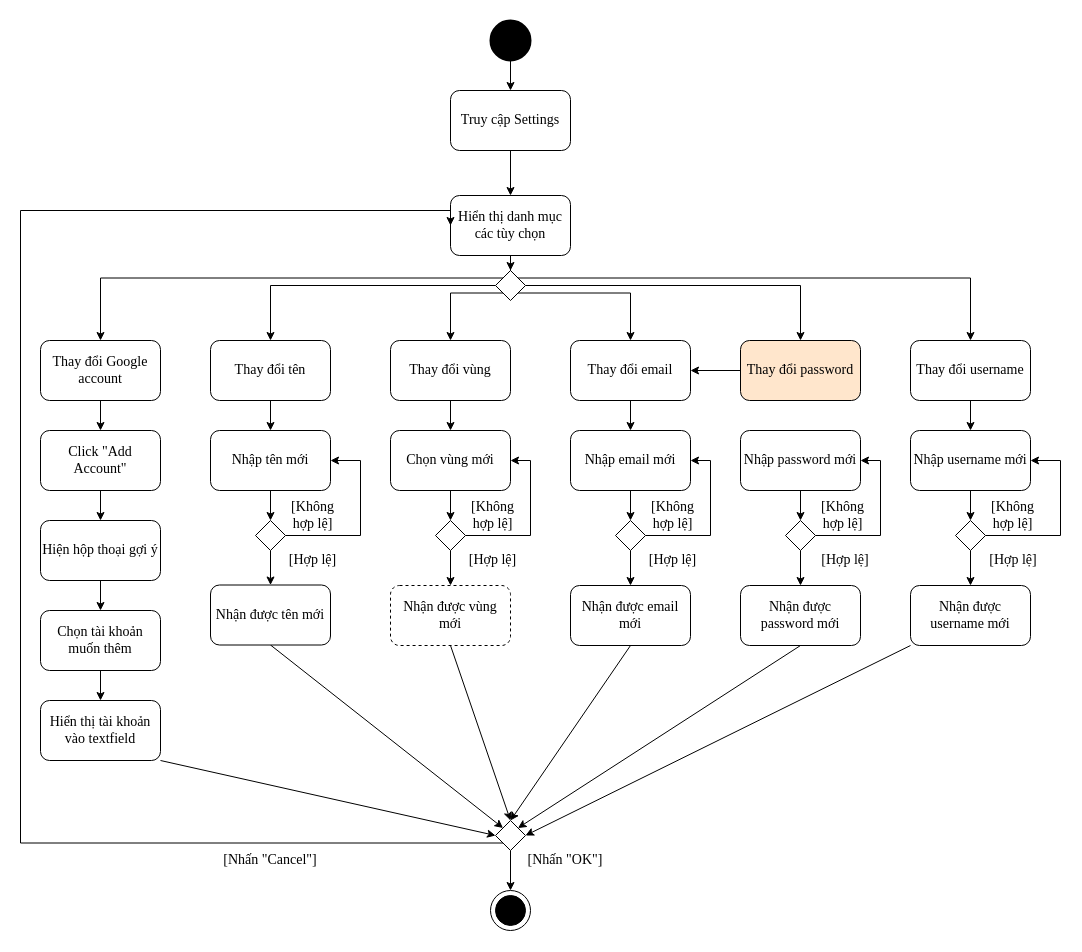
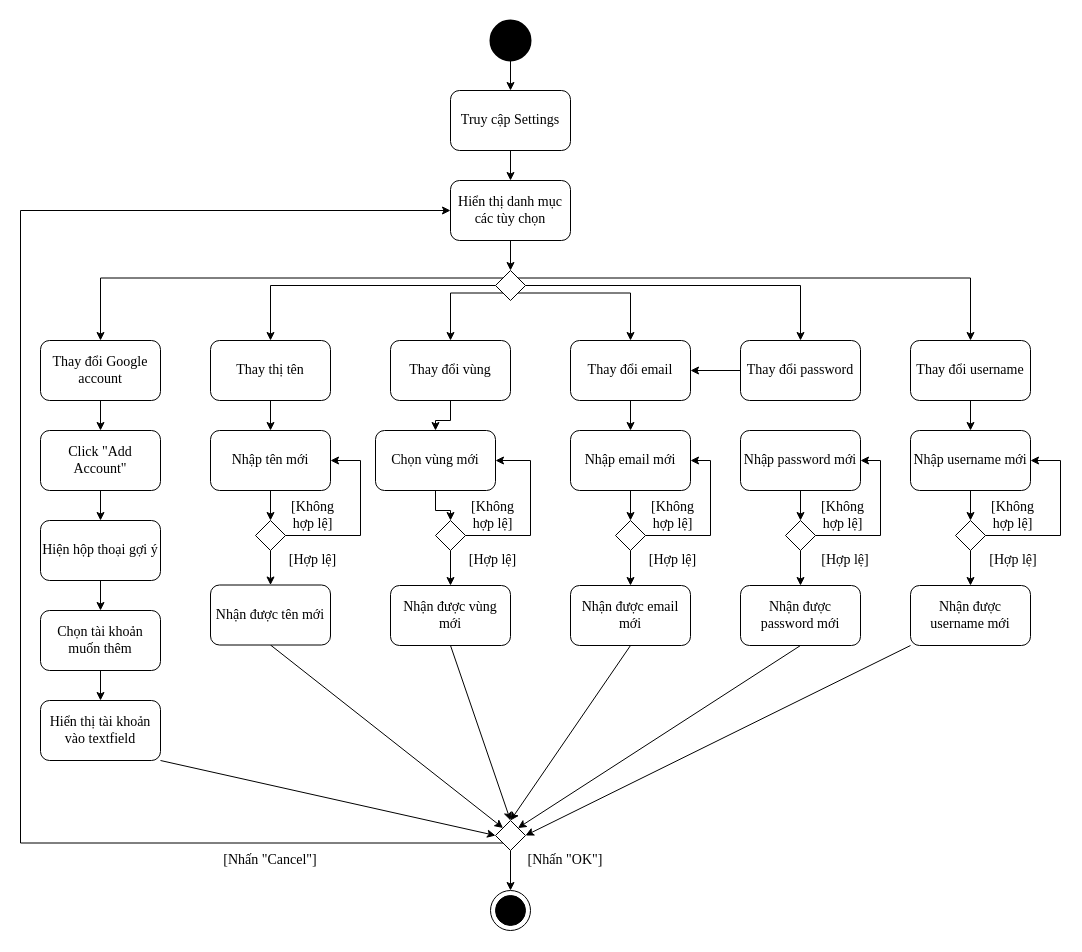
(511, 226) -> (511, 211)
(271, 371) -> (271, 371)
(801, 371) -> (801, 371)
(451, 461) -> (436, 461)
(451, 616) -> (451, 616)
